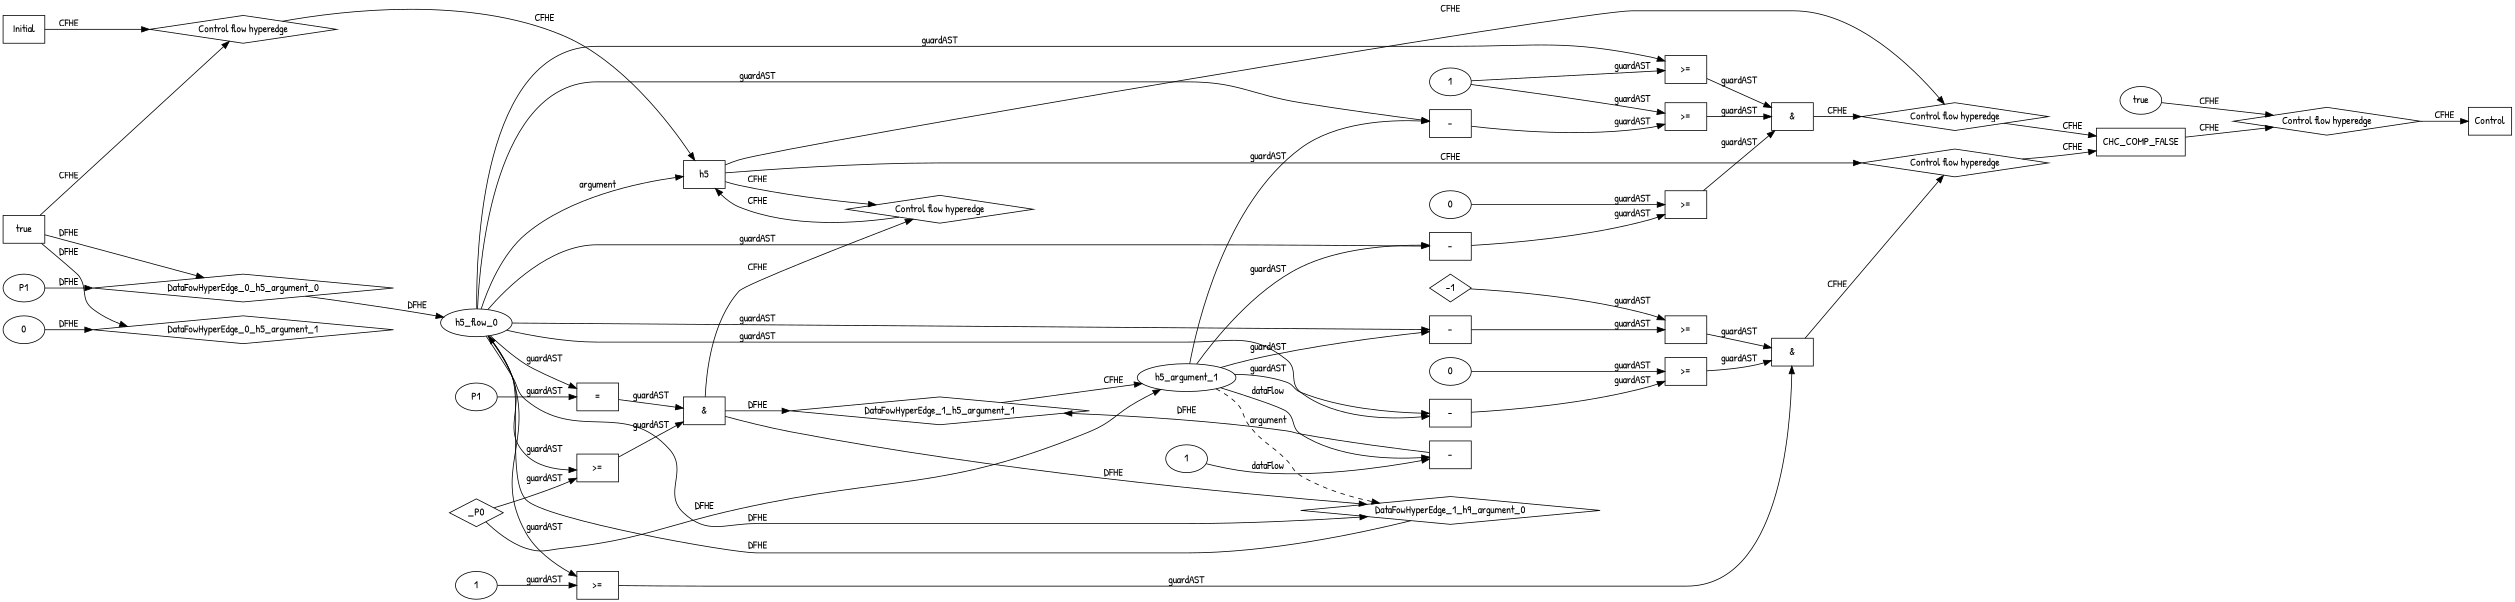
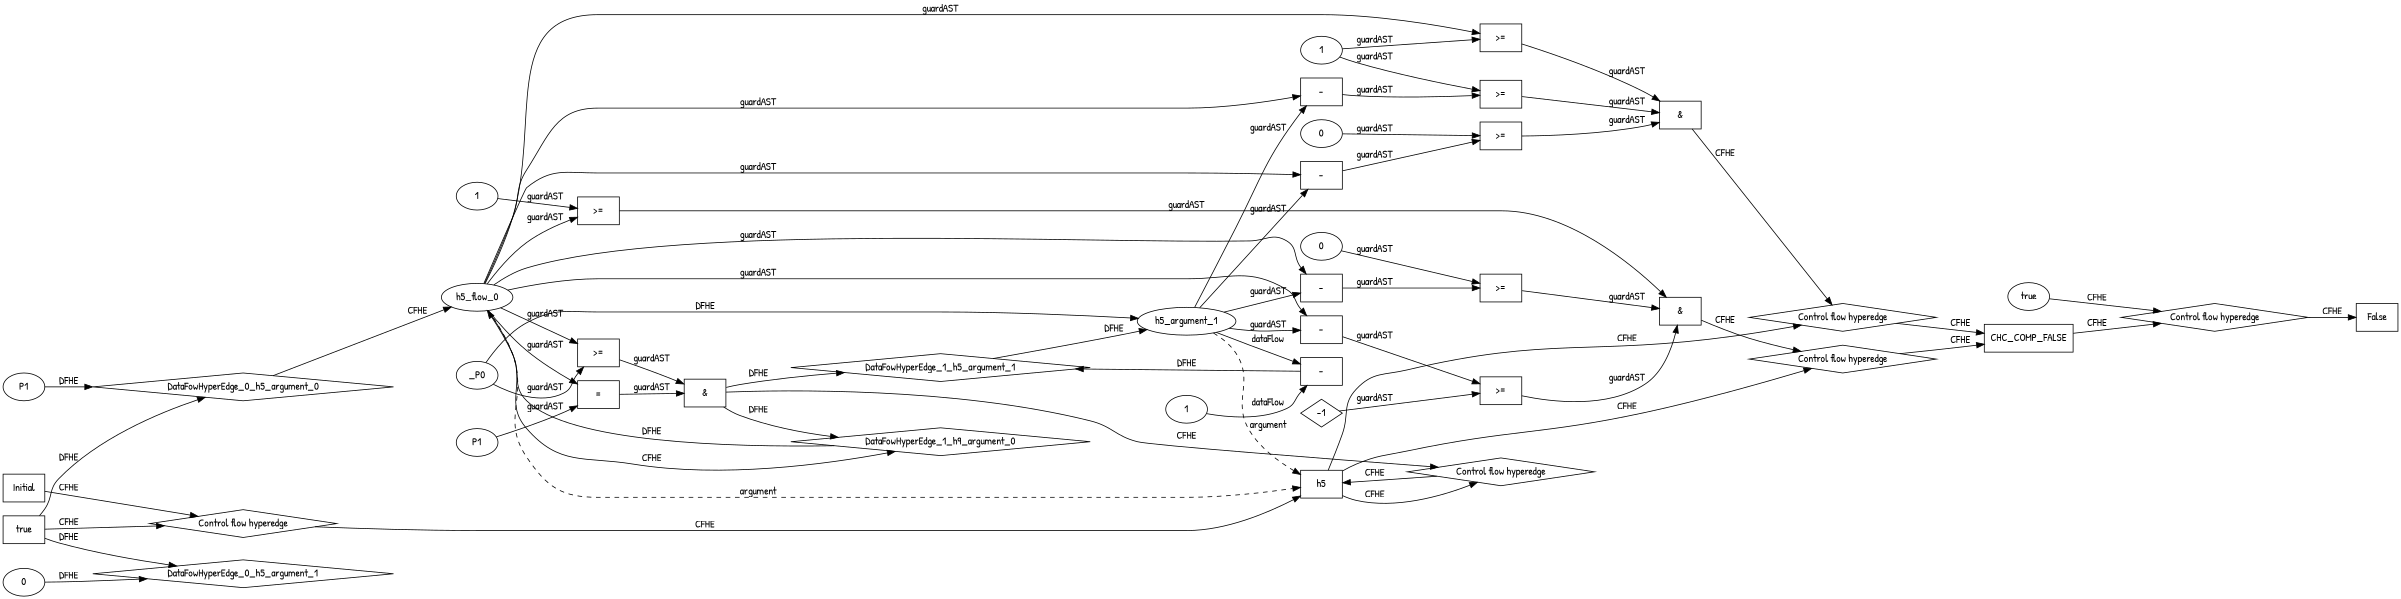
(2490, 121) -> (2377, 317)
(557, 214) -> (824, 497)
(417, 305) -> (418, 311)
(1113, 380) -> (1114, 329)
(1285, 458) -> (1242, 407)
(476, 513) -> (477, 375)
(758, 518) -> (652, 458)
